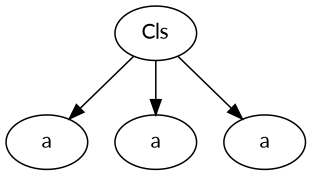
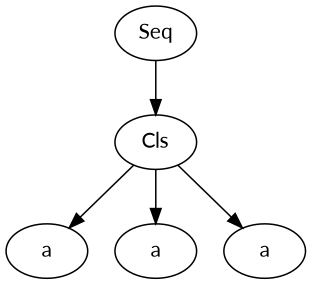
none -> (156, 33)
